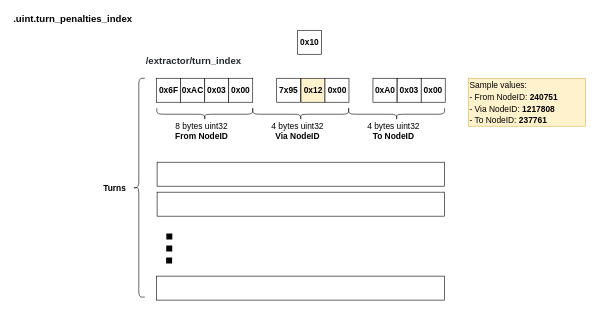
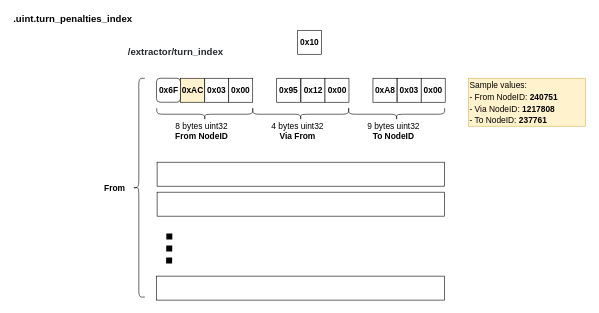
(218, 60) -> (200, 51)
(169, 90) -> (169, 90)
(193, 90) -> (193, 90)
(289, 90) -> (289, 90)
(313, 90) -> (313, 90)
(386, 90) -> (386, 90)
(298, 131) -> (298, 131)
(394, 131) -> (394, 131)
(115, 188) -> (115, 188)
